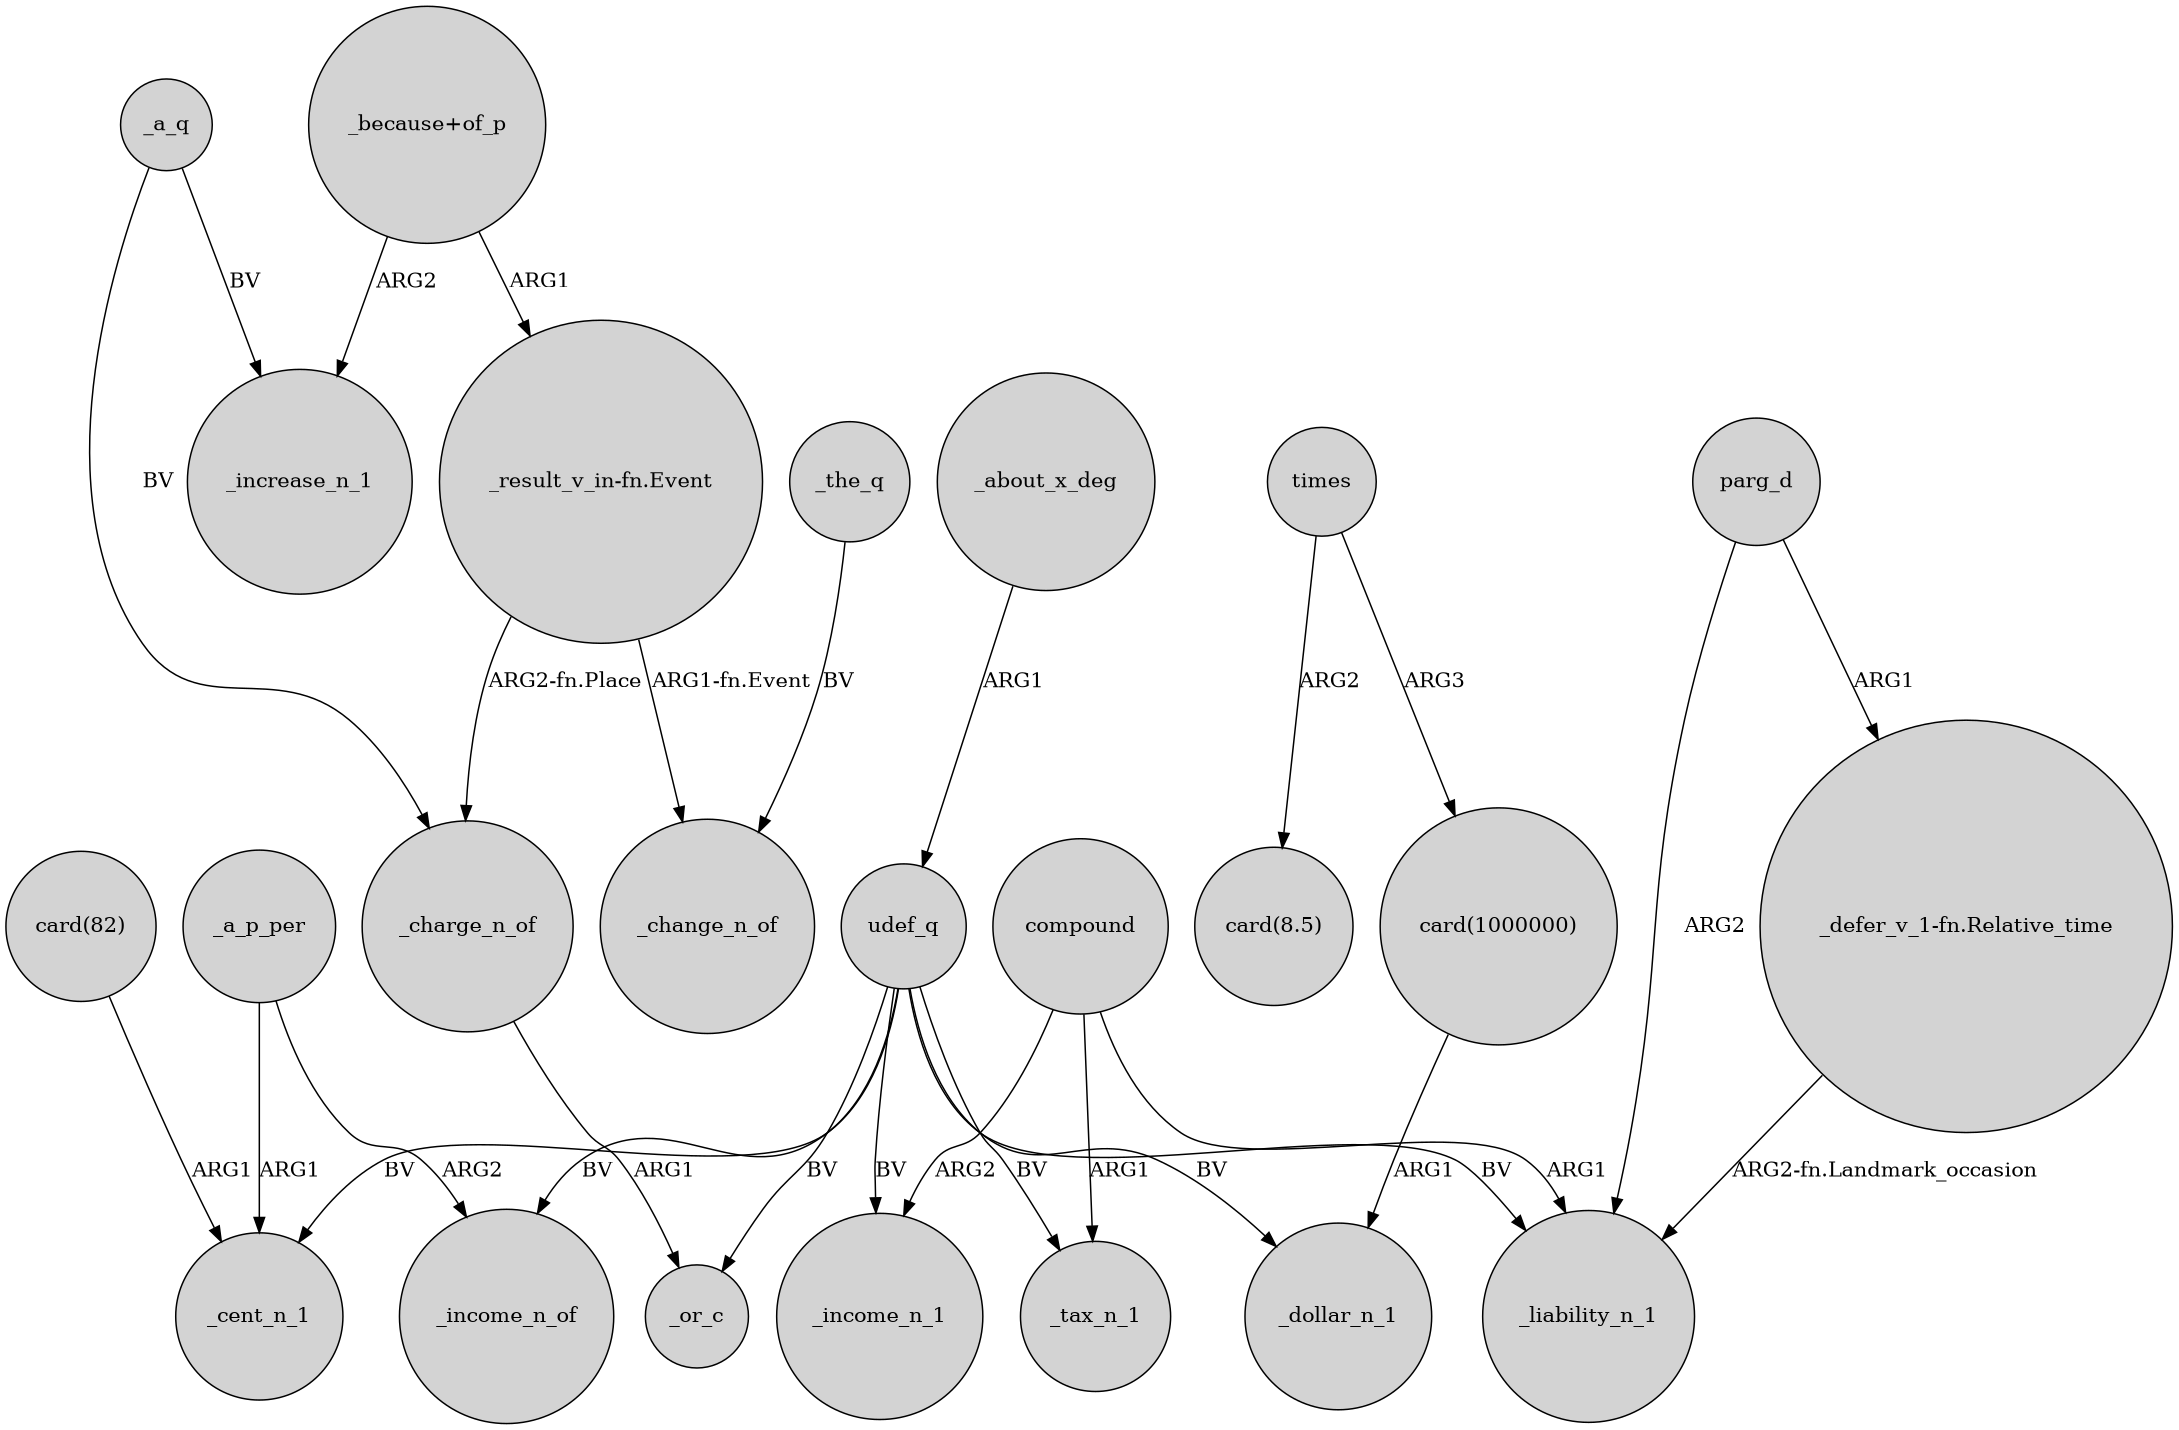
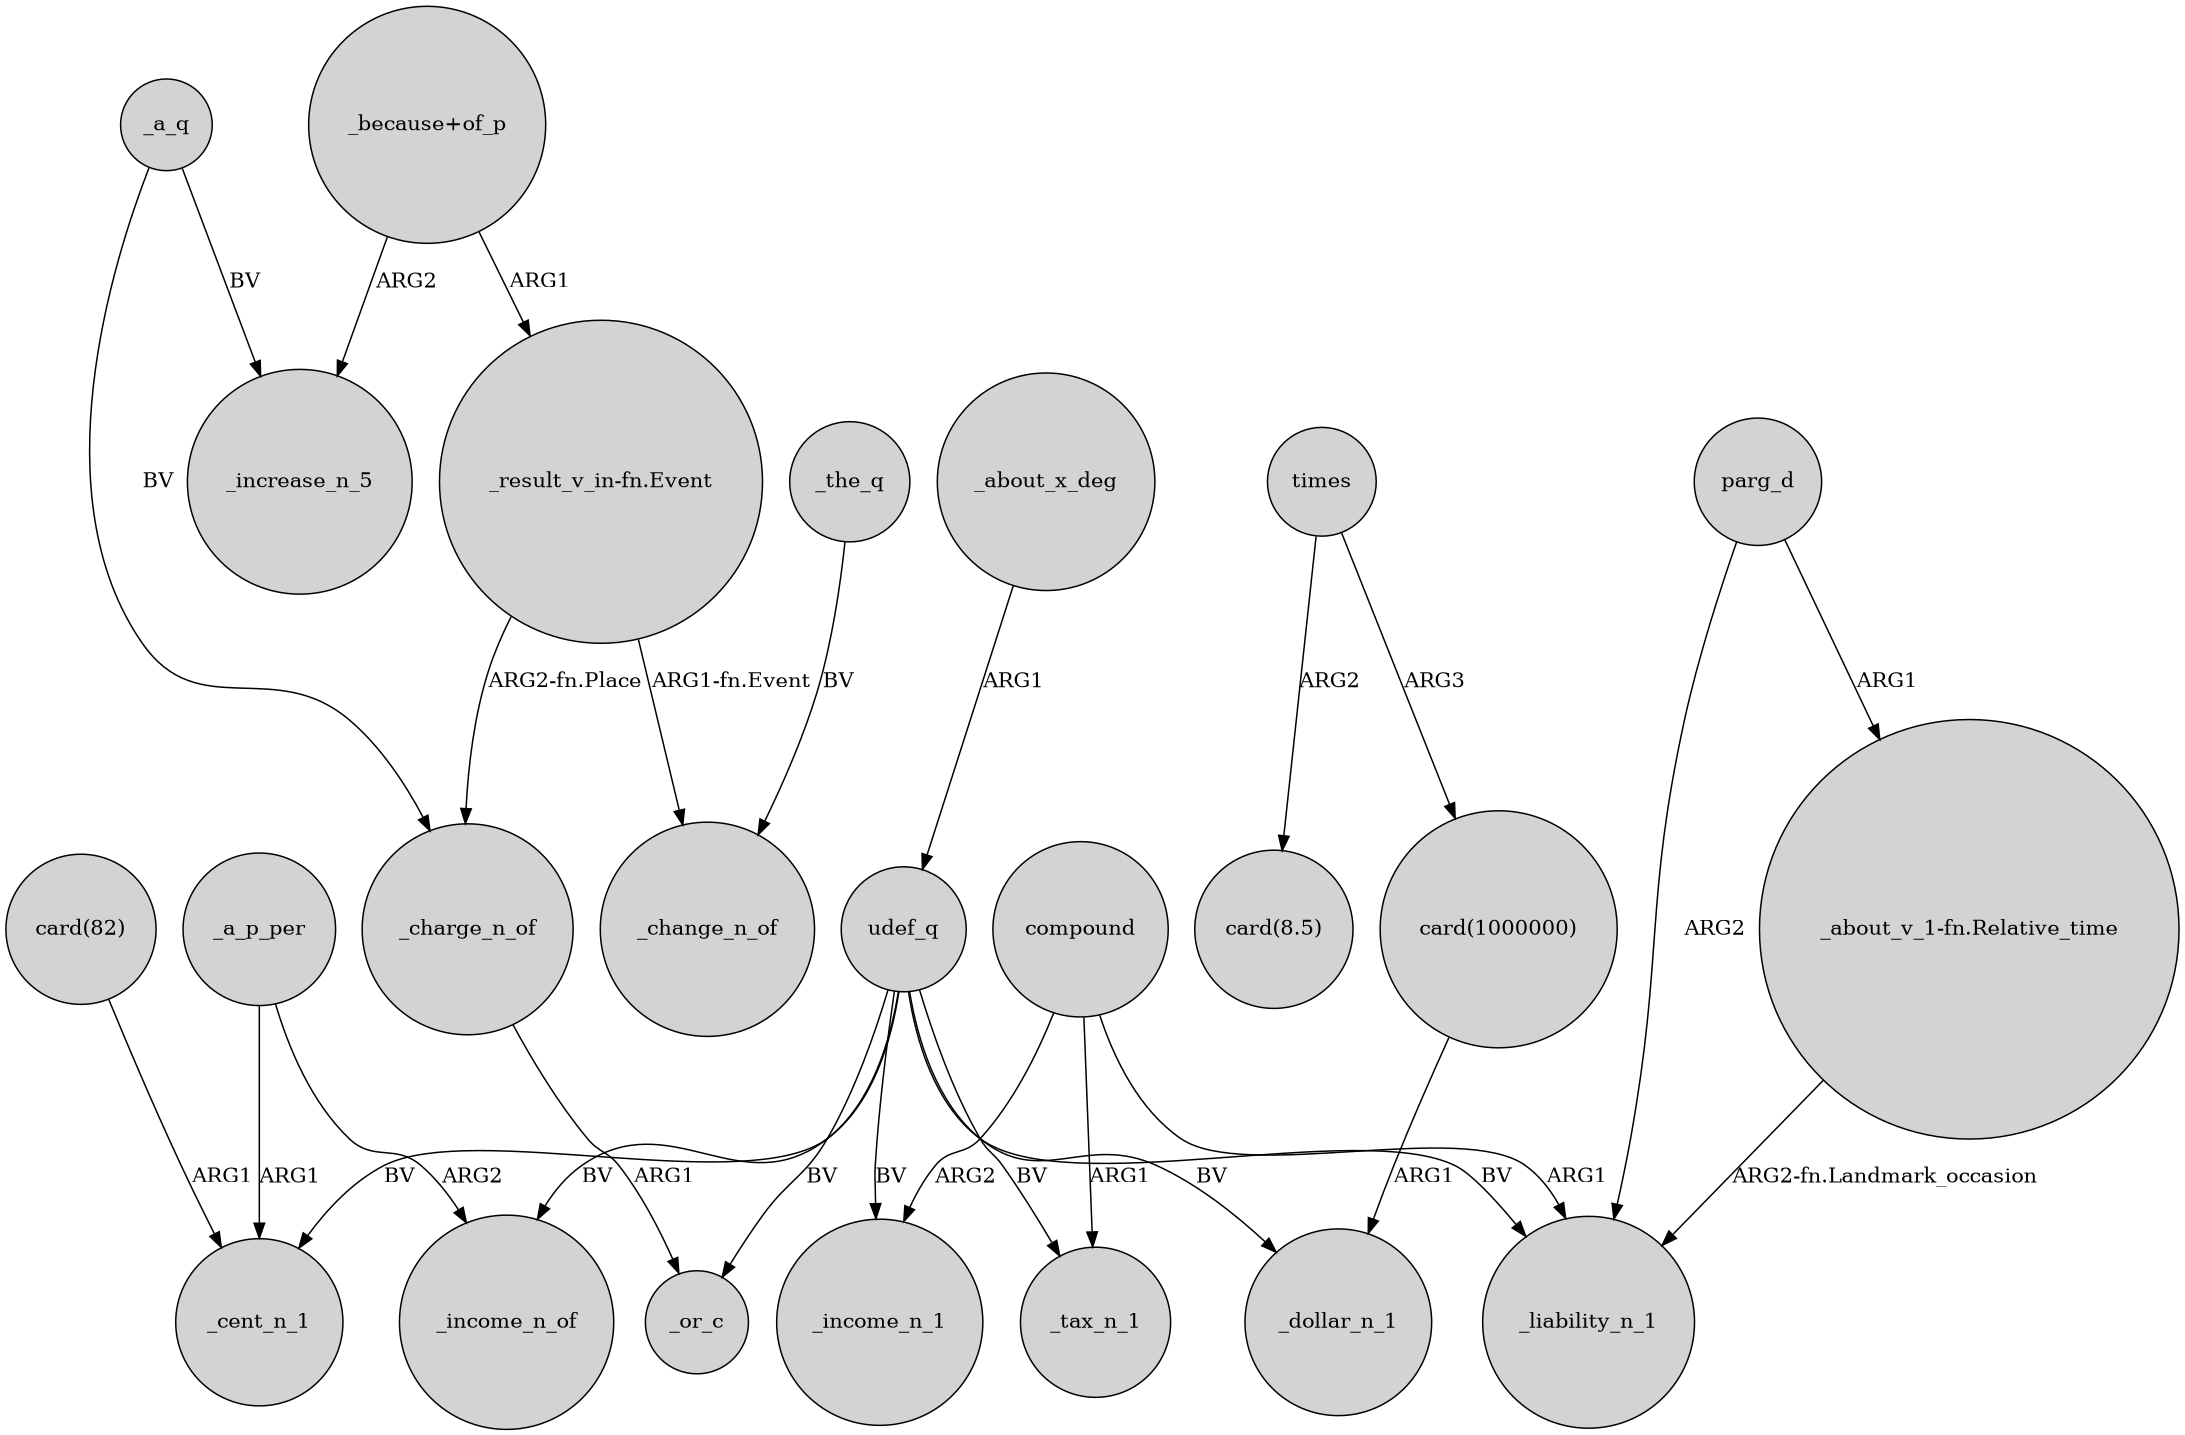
(300, 482) -> (300, 482)
(1966, 926) -> (1969, 929)
